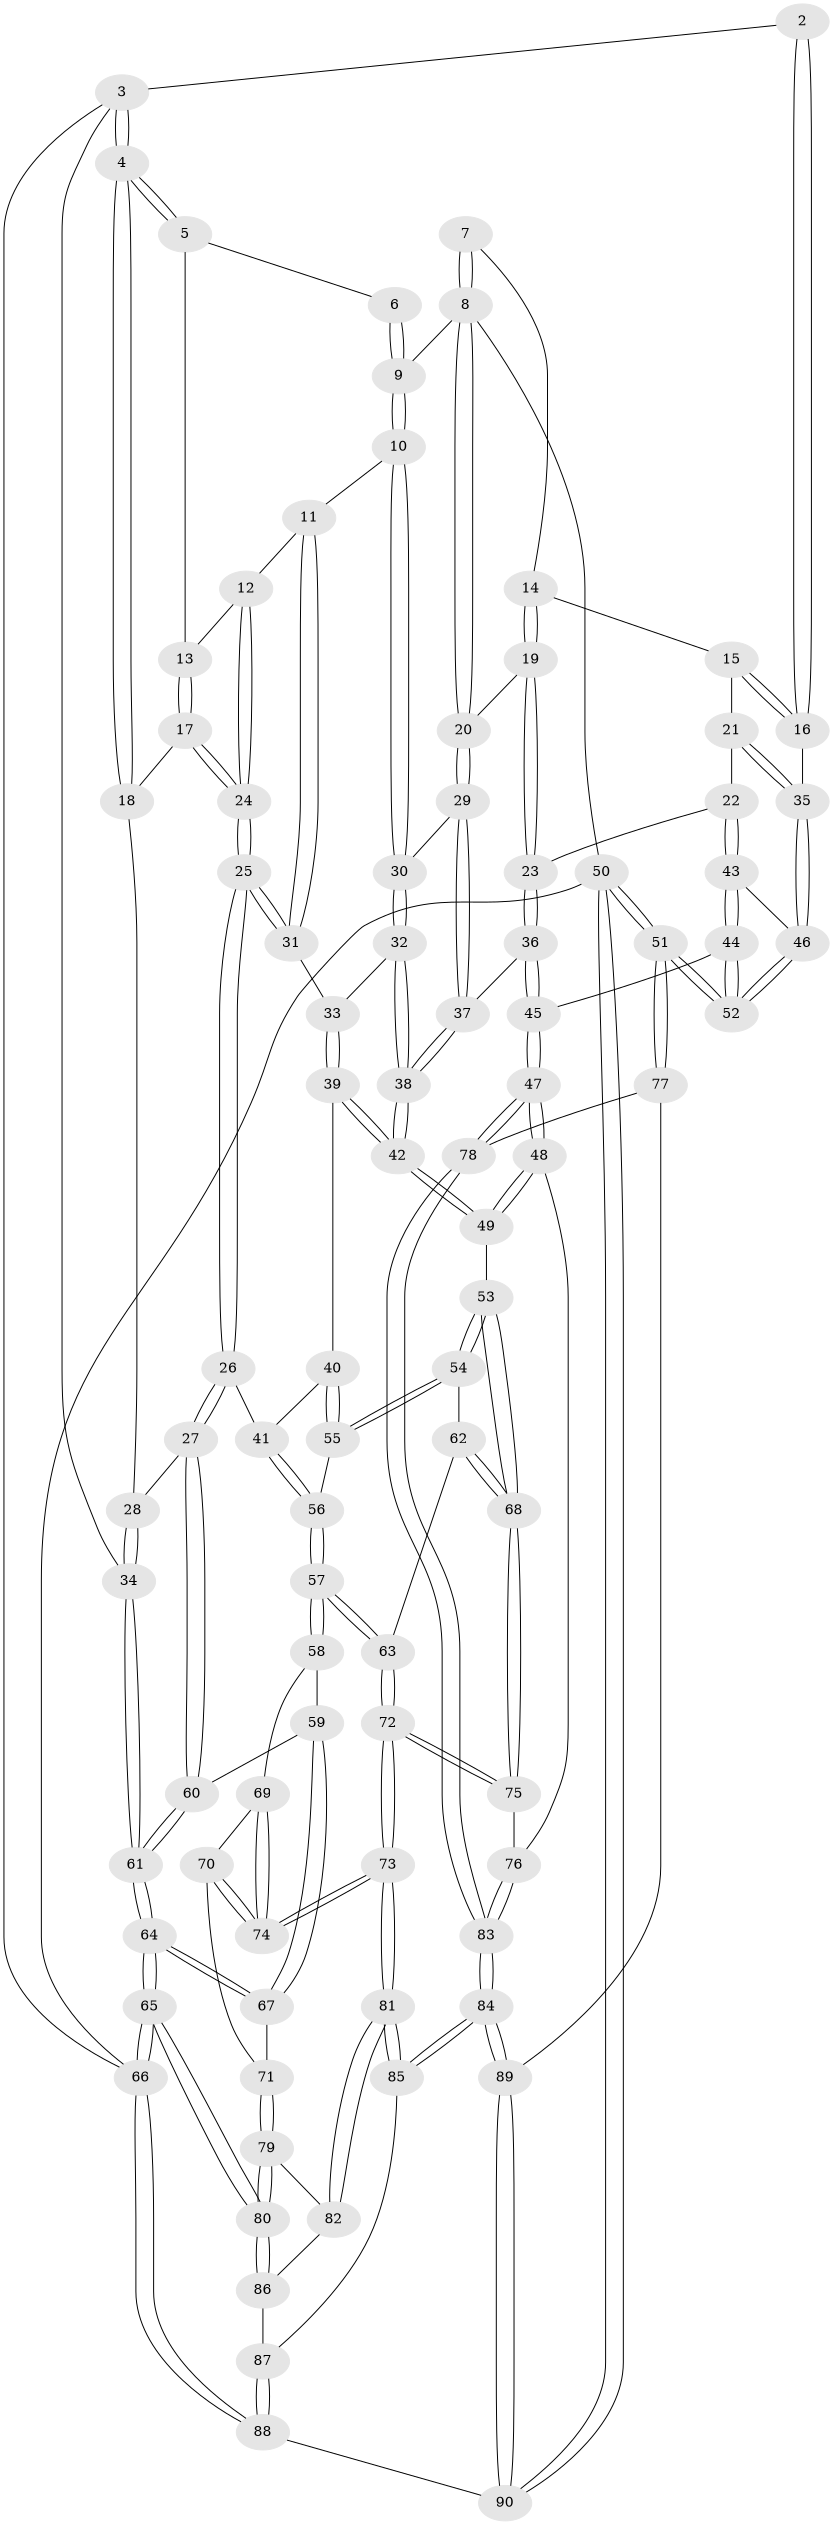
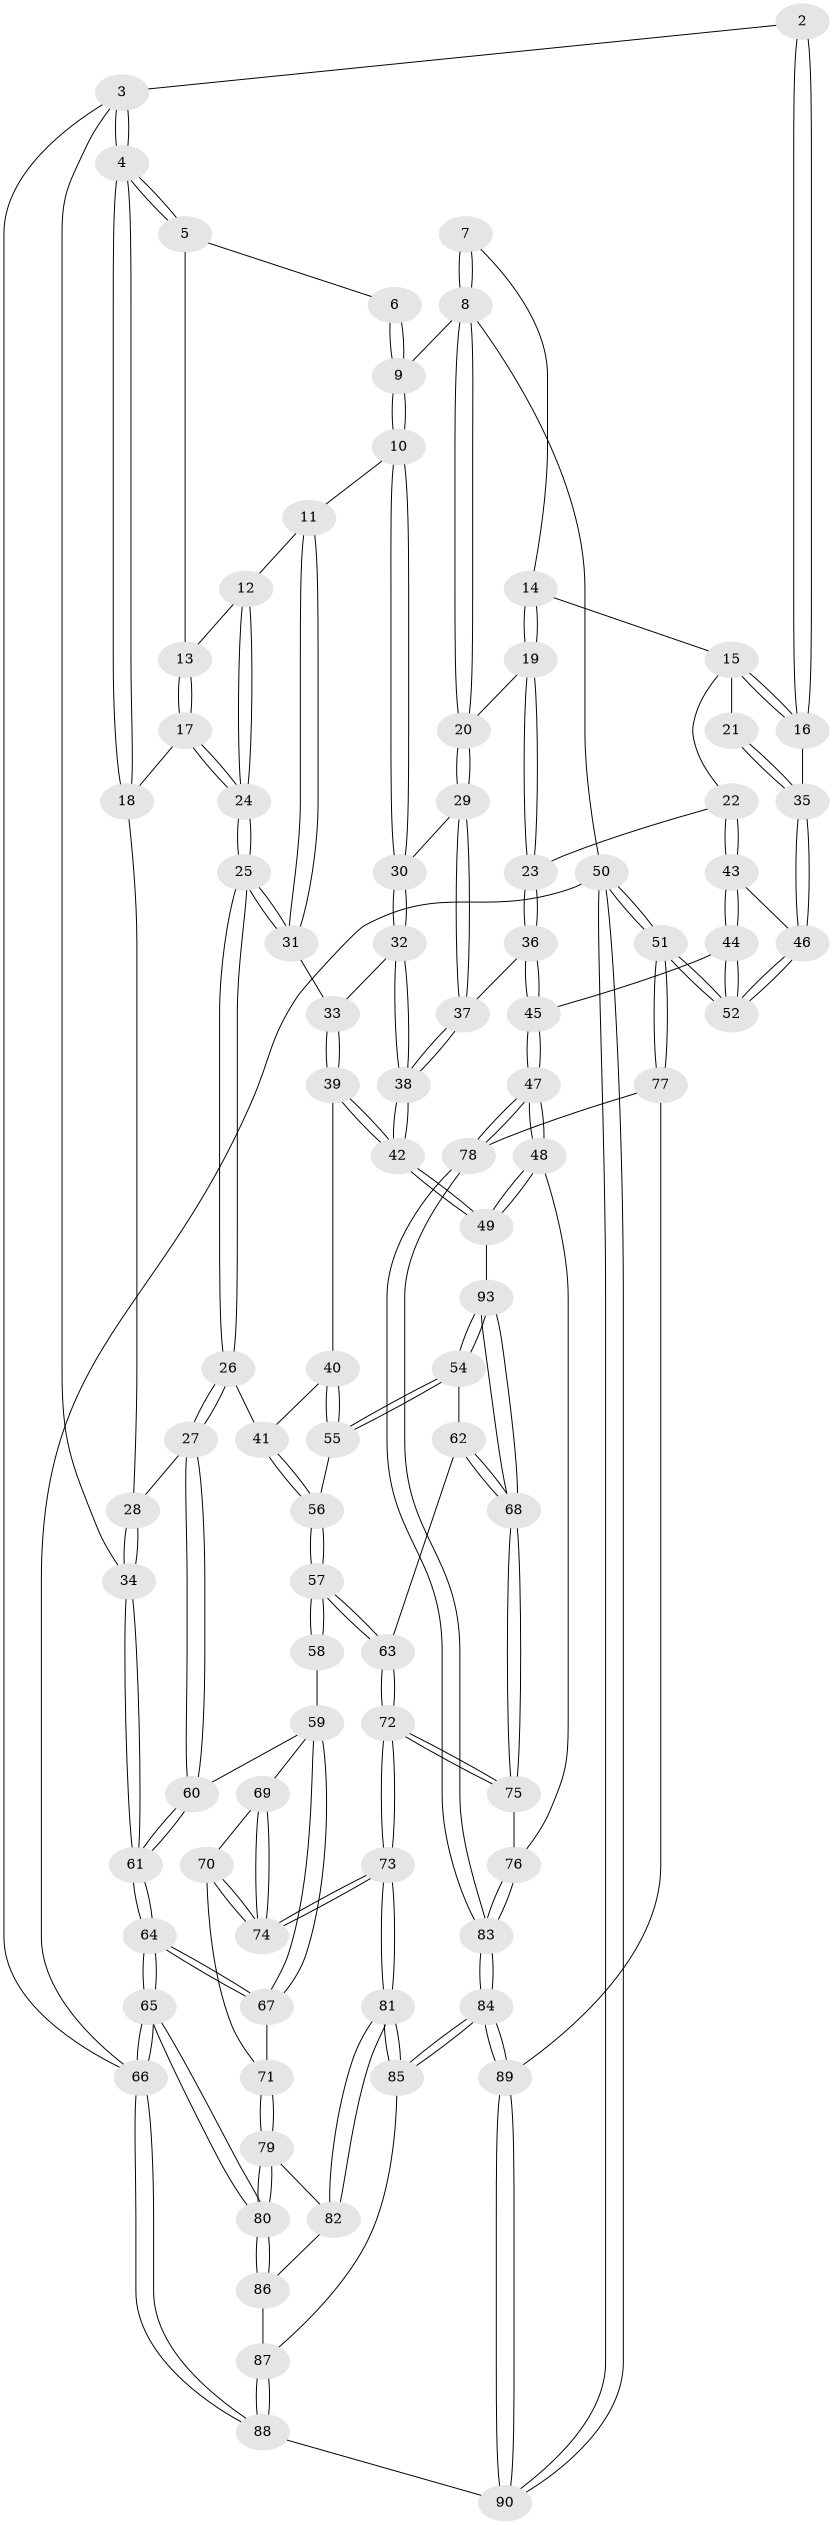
(732, 766) -> (693, 731)
(486, 1298) -> (486, 1298)
(277, 1719) -> (290, 1759)
